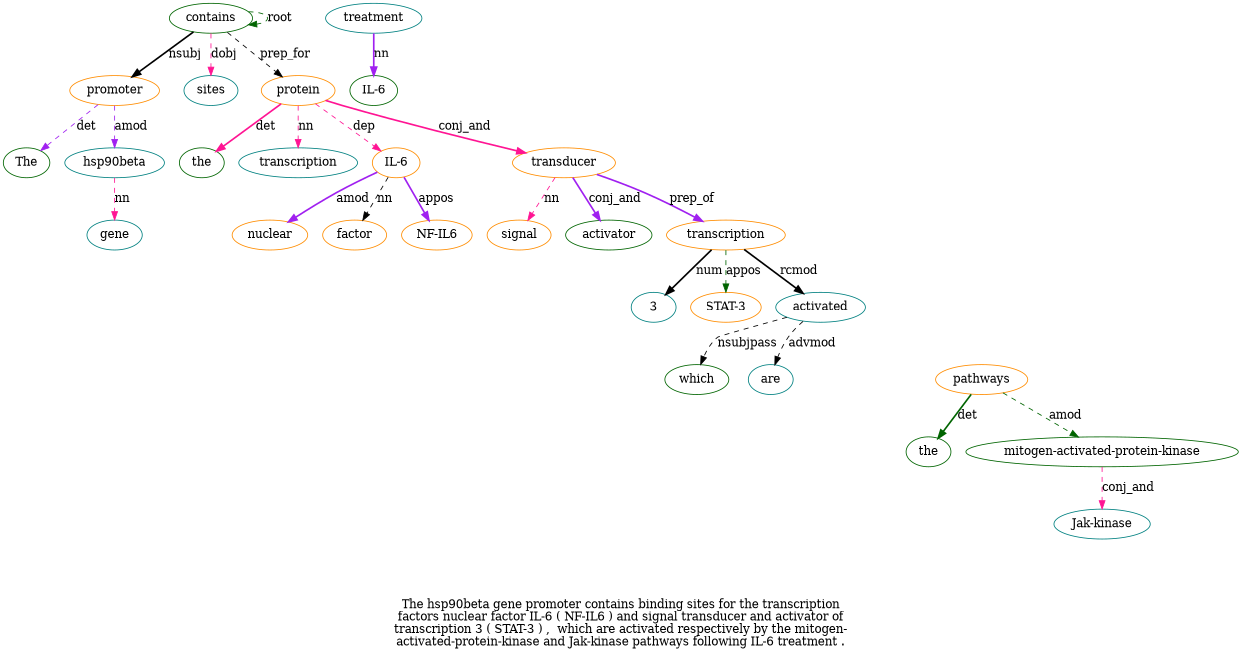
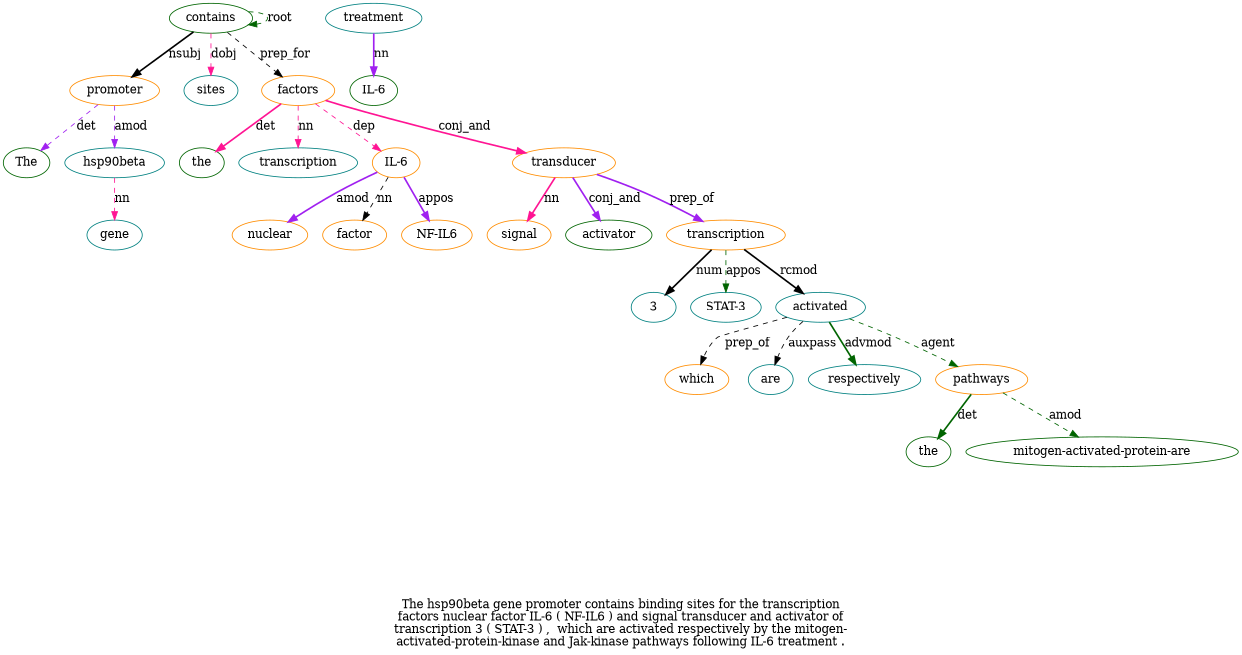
(298, 91) -> (298, 91)
(544, 195) -> (544, 195)
(726, 307) -> (726, 307)
none -> (900, 339)
(747, 343) -> (747, 343)
(812, 343) -> (812, 343)
(697, 380) -> (697, 380)
none -> (865, 380)
(1102, 452) -> (1102, 452)
(1102, 524) -> none
